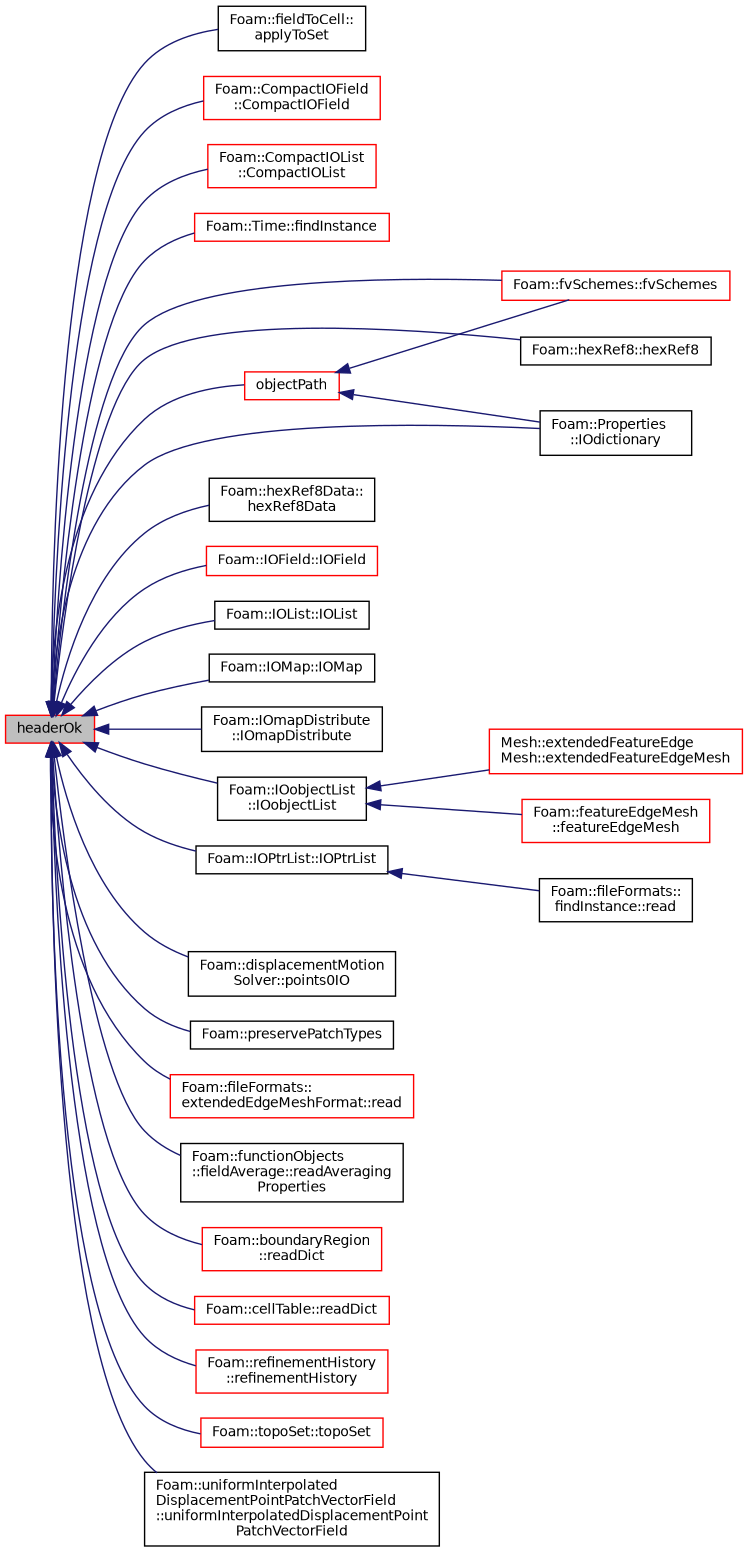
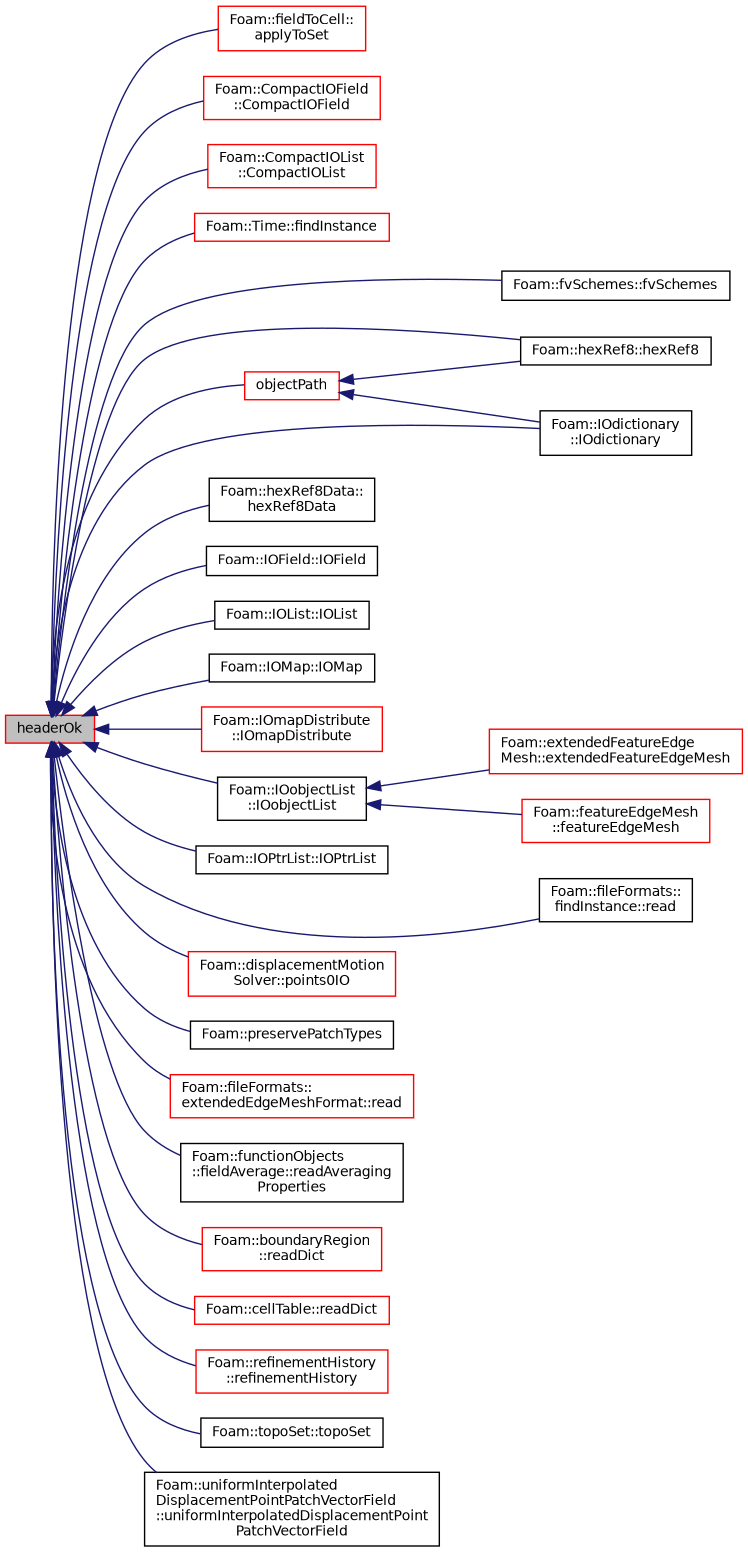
(292, 29) -> (292, 29)
(616, 286) -> (616, 286)
(481, 327) -> (437, 370)
(616, 433) -> (616, 433)
(292, 561) -> (292, 561)
(292, 729) -> (292, 729)
(616, 751) -> (616, 751)
(471, 882) -> (259, 927)
(292, 974) -> (292, 974)
(292, 1433) -> (292, 1433)
